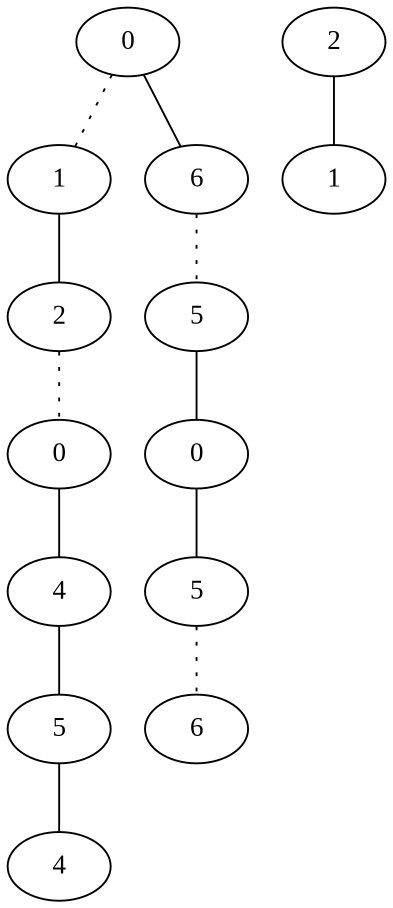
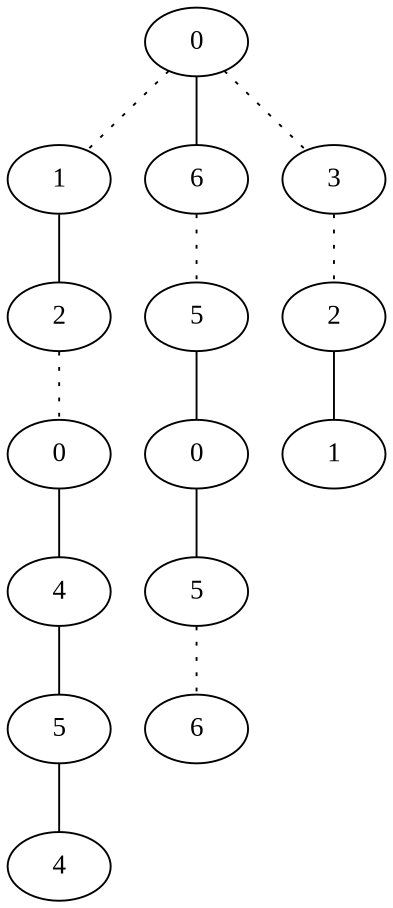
none -> (334, 179)
